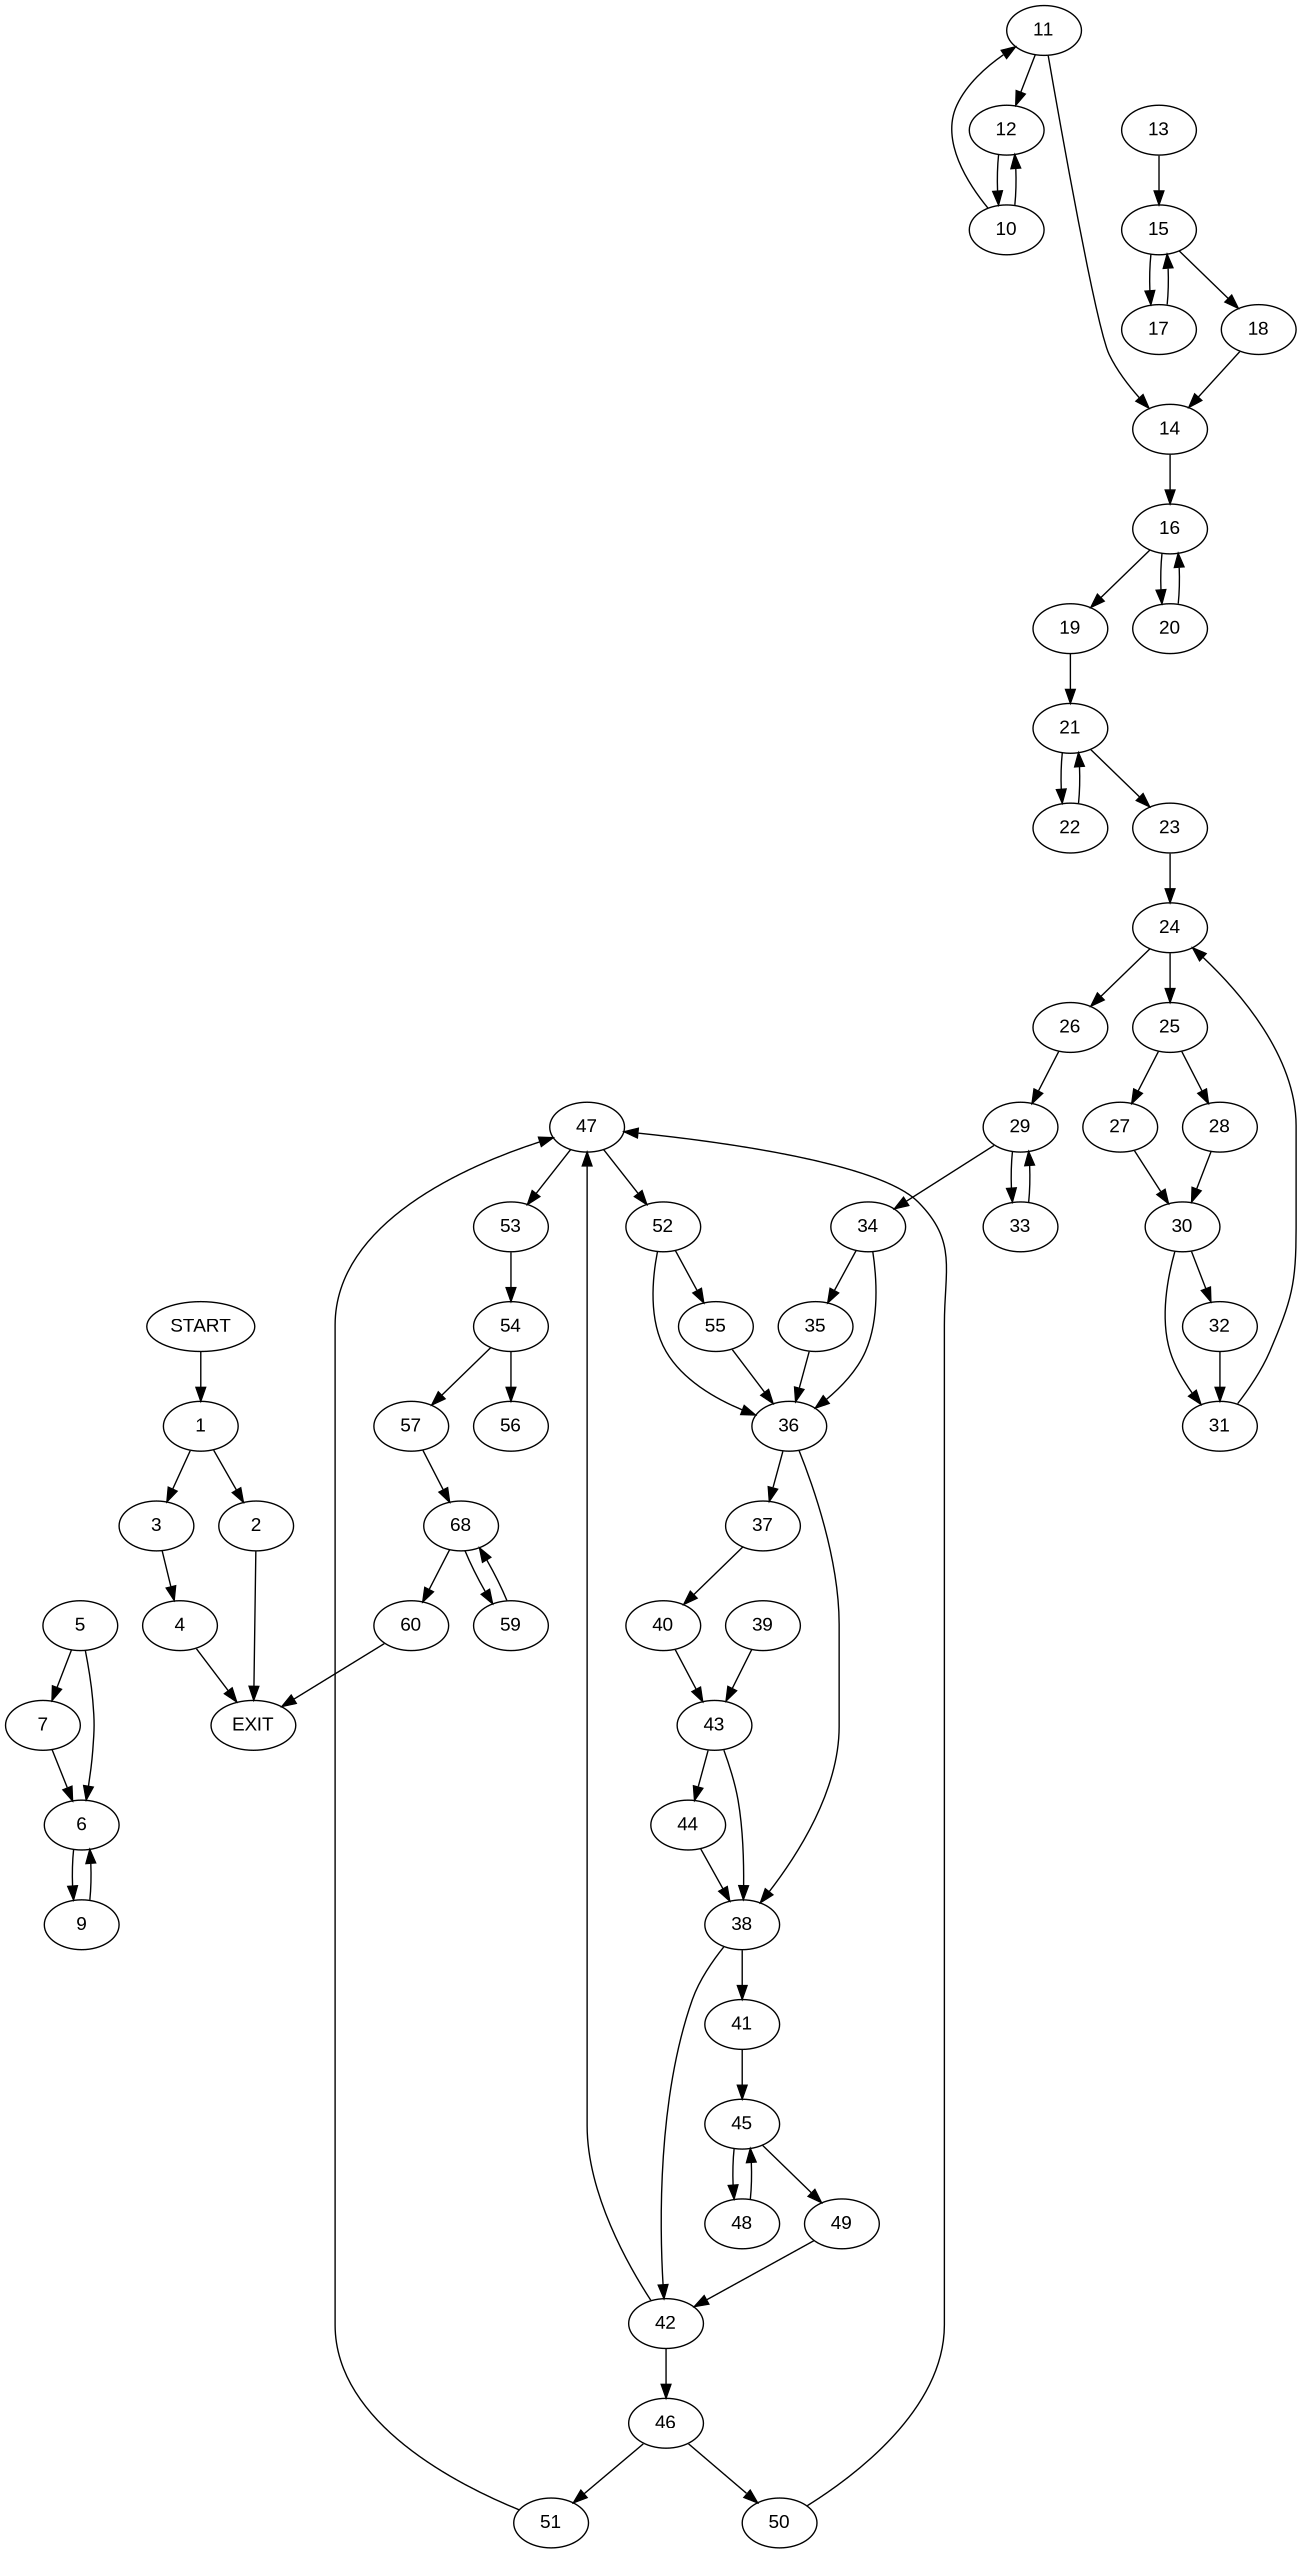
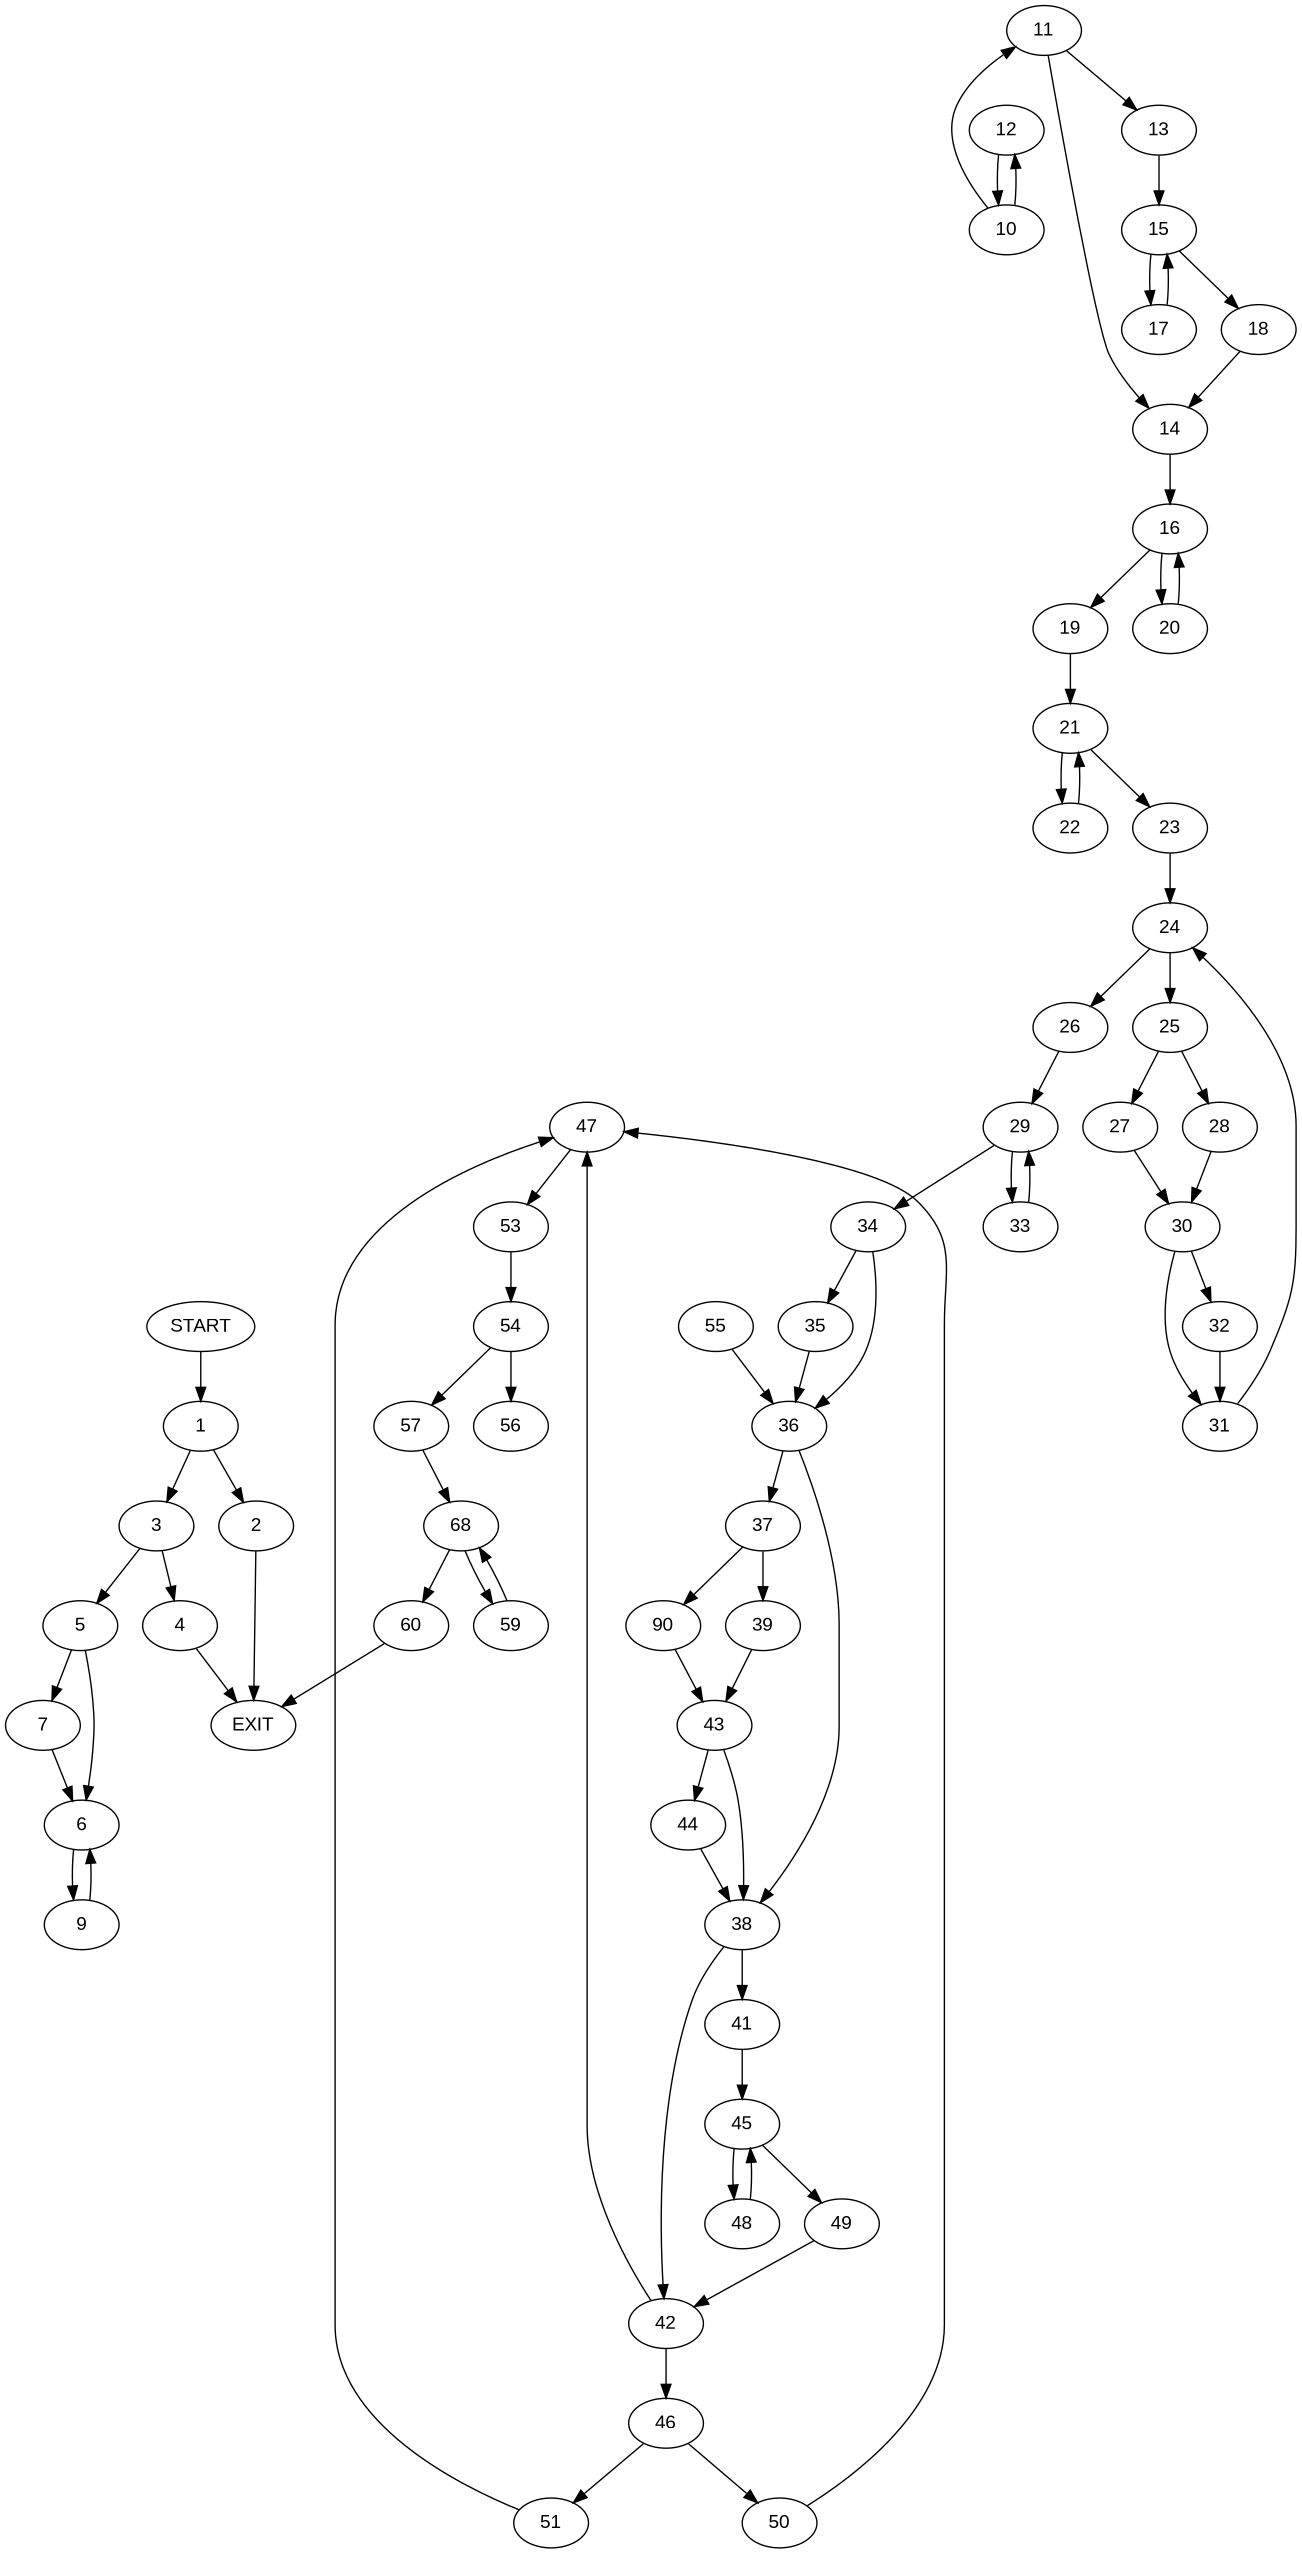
(1028, 74) -> (1096, 76)
(663, 1227) -> none
none -> (763, 1569)
none -> (123, 1570)
(663, 1626) -> (663, 1626)
